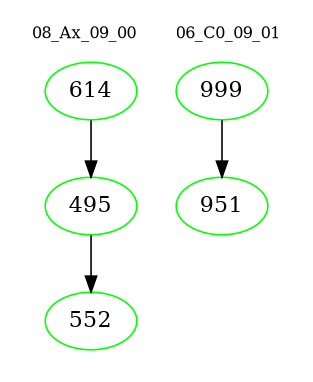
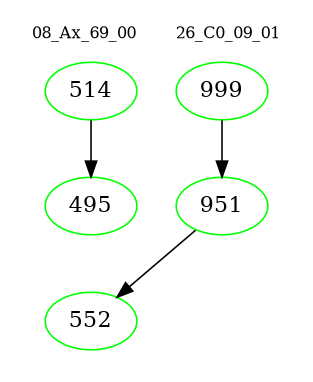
(85, 34) -> (85, 34)
(228, 34) -> (228, 34)
(91, 91) -> (91, 91)
(91, 256) -> (163, 258)
